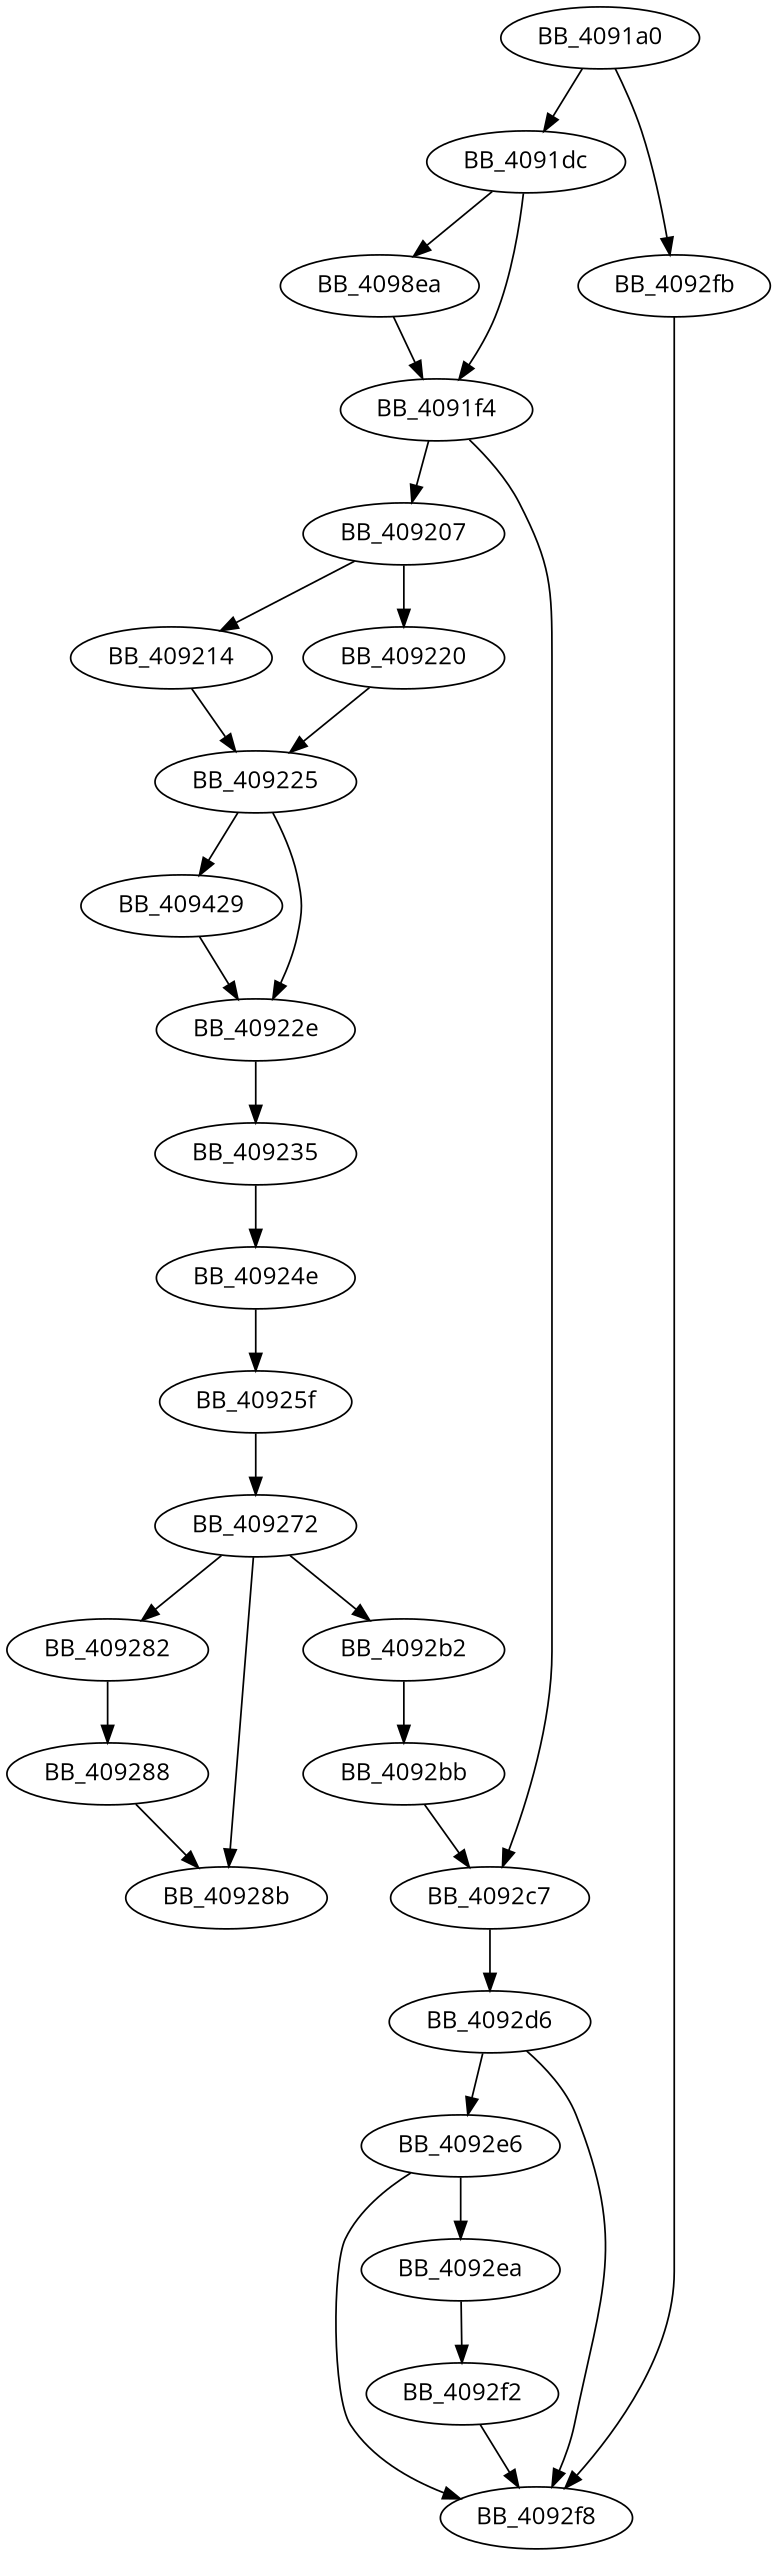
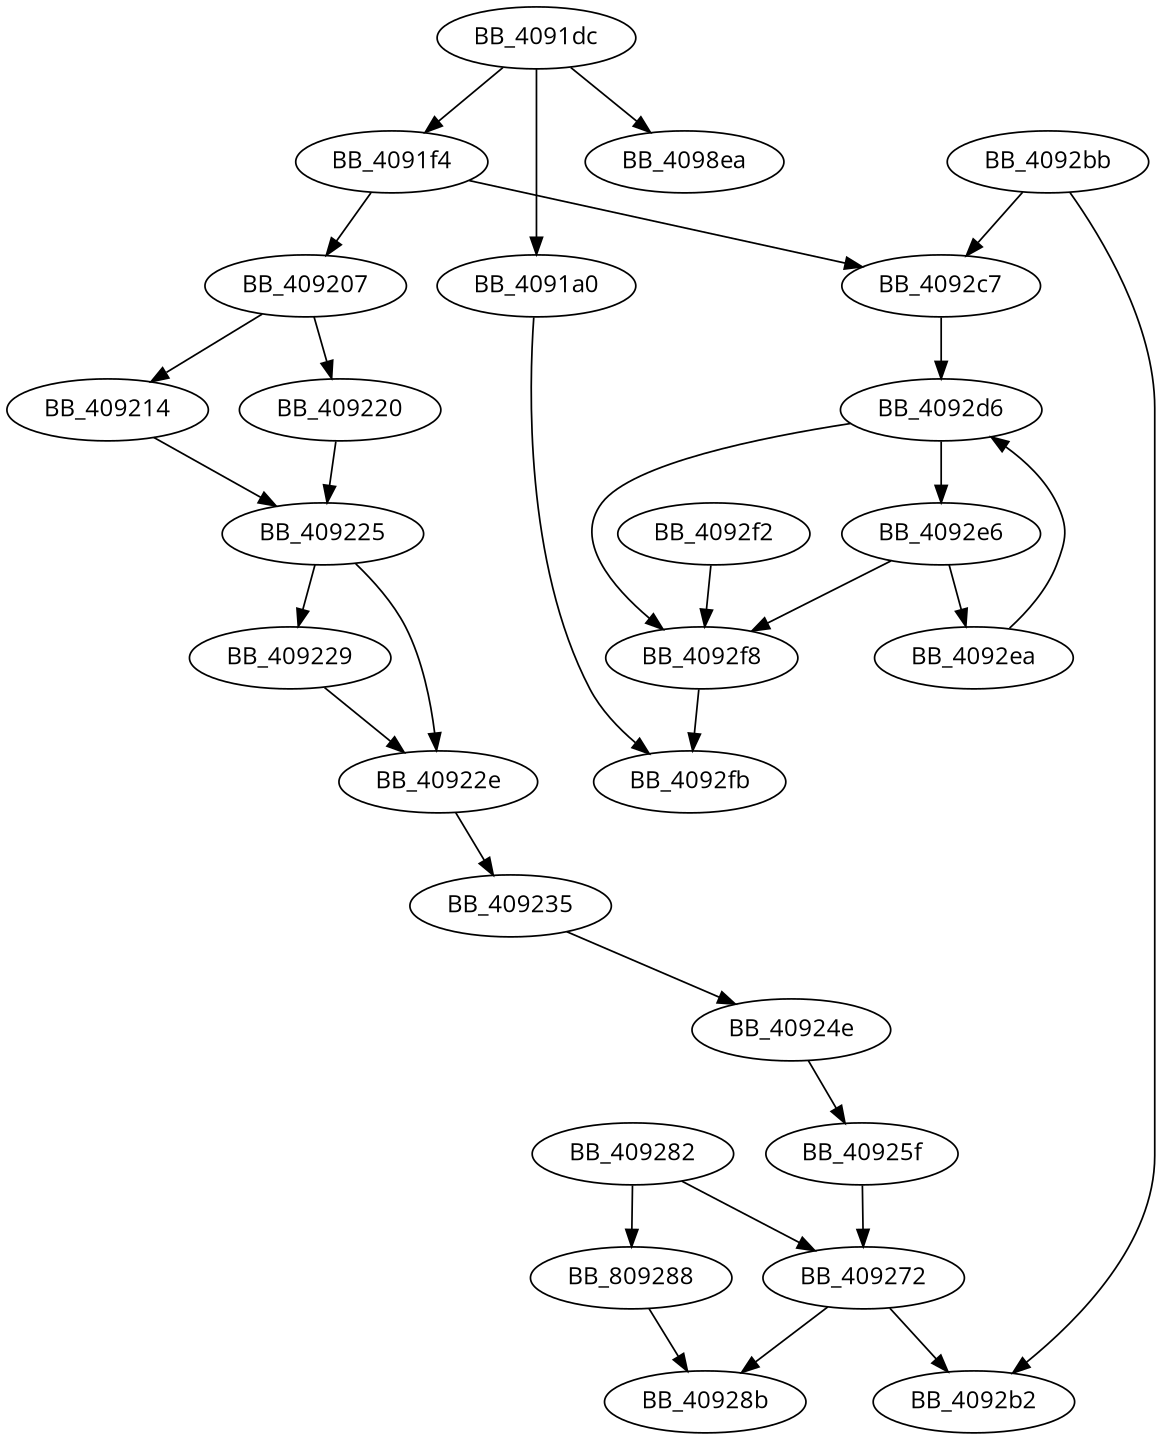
(568, 92) -> (536, 153)
(404, 340) -> none
(182, 906) -> (290, 658)
(674, 1409) -> (697, 711)
(188, 1582) -> (741, 1212)
(404, 1703) -> (1155, 790)
(108, 1774) -> (631, 1278)
(461, 2323) -> (1065, 535)
